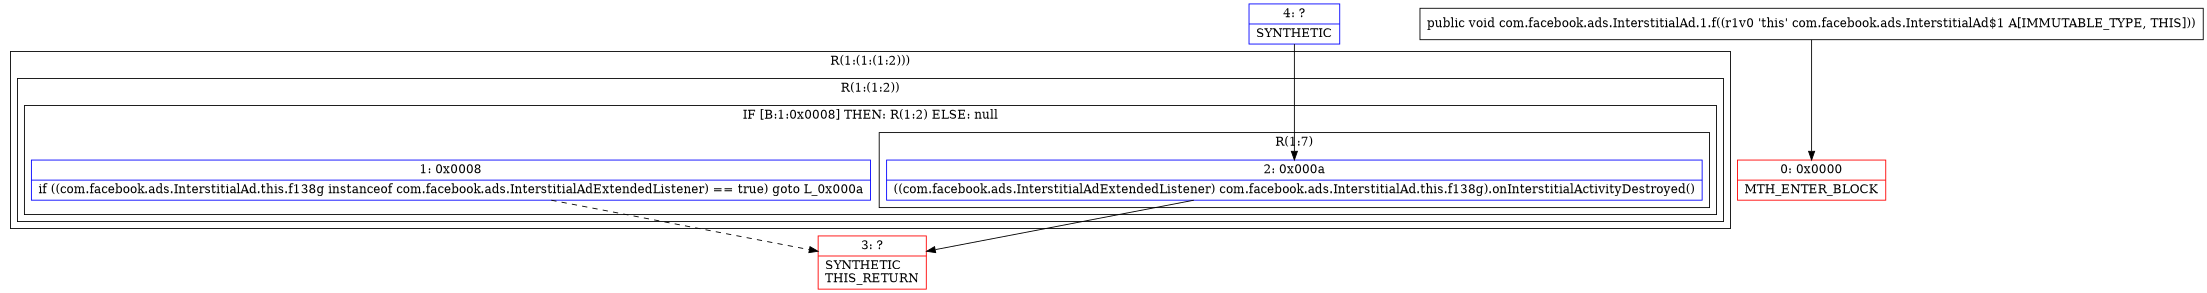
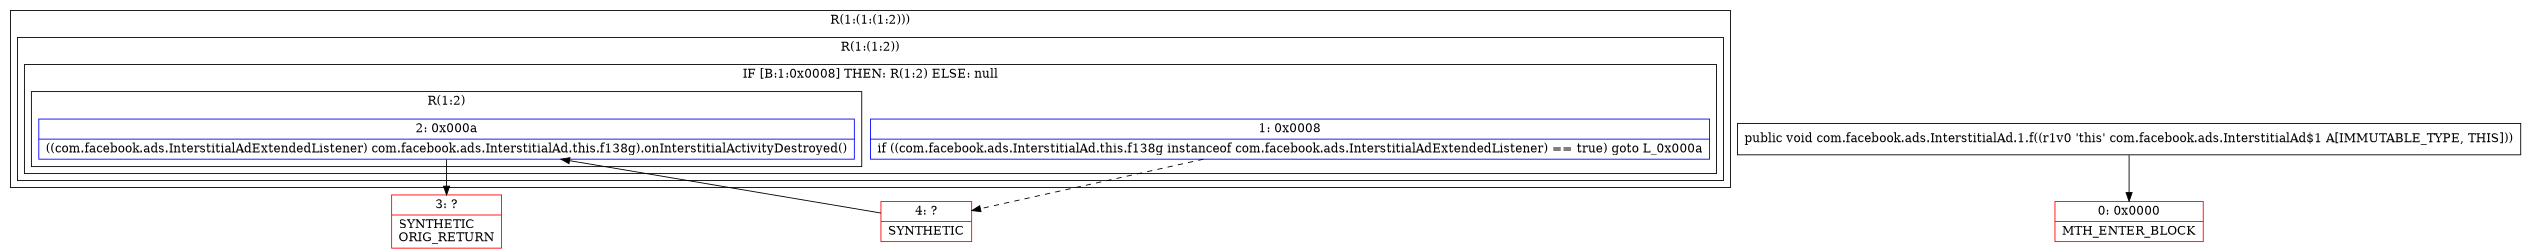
(1294, 24) -> (926, 222)
(1294, 143) -> (447, 102)
(732, 235) -> (1047, 194)
(872, 279) -> (447, 238)
